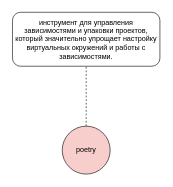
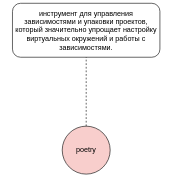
(86, 39) -> (86, 30)
